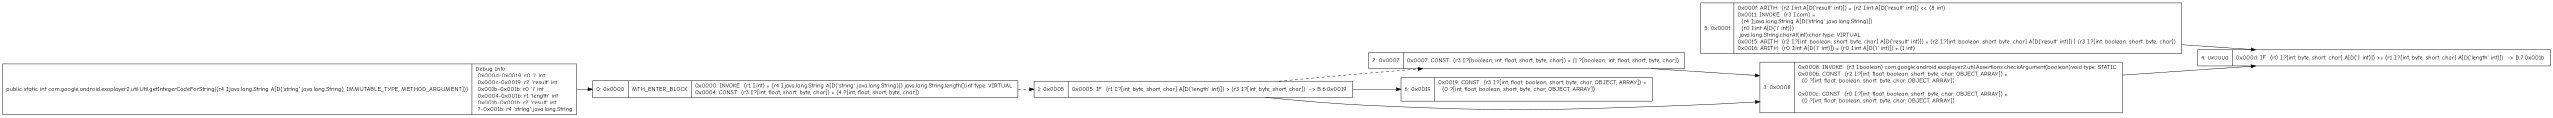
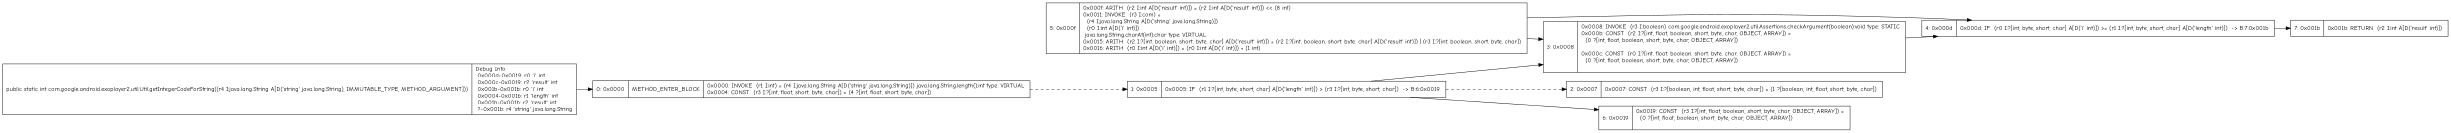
none -> (2369, 28)
(1703, 72) -> (1533, 39)
(660, 89) -> (666, 89)
